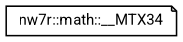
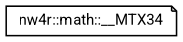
(91, 21) -> (91, 21)
